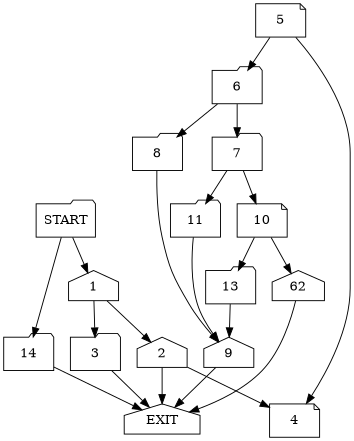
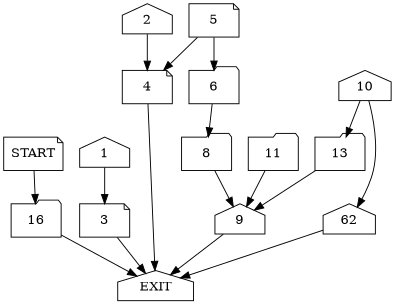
(237, 154) -> none
(66, 220) -> (33, 154)
(262, 220) -> (365, 87)
(78, 251) -> none
(126, 318) -> none
(29, 354) -> (36, 220)
(95, 354) -> (105, 220)
(162, 381) -> (151, 183)
